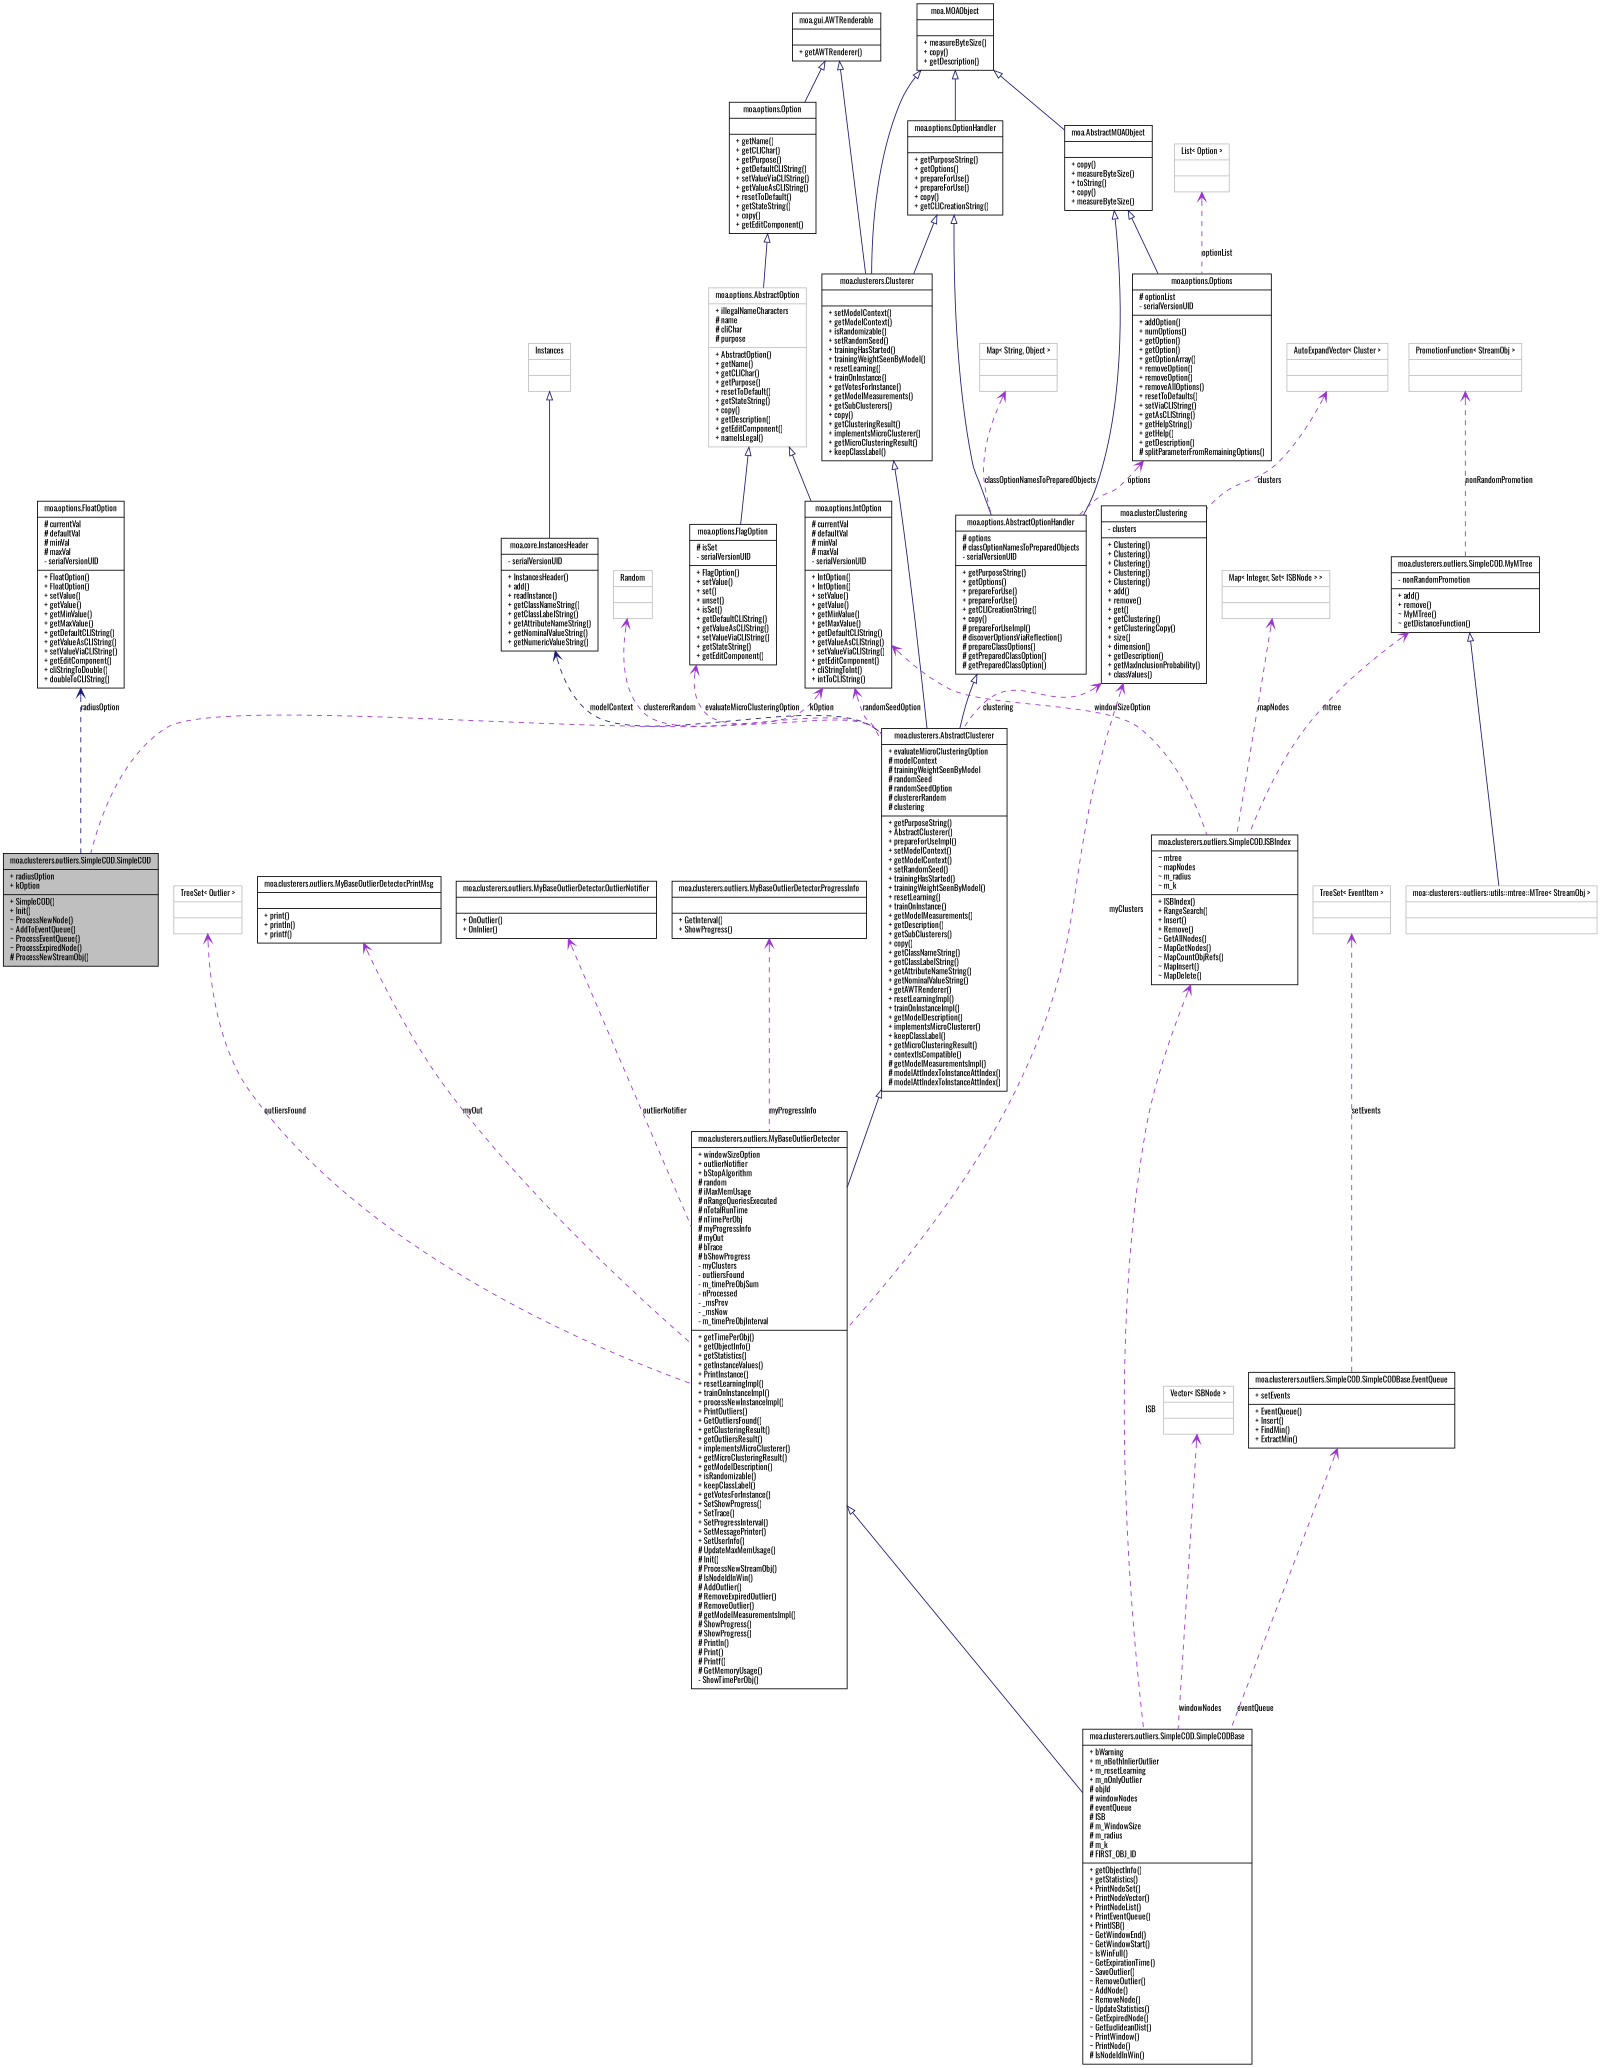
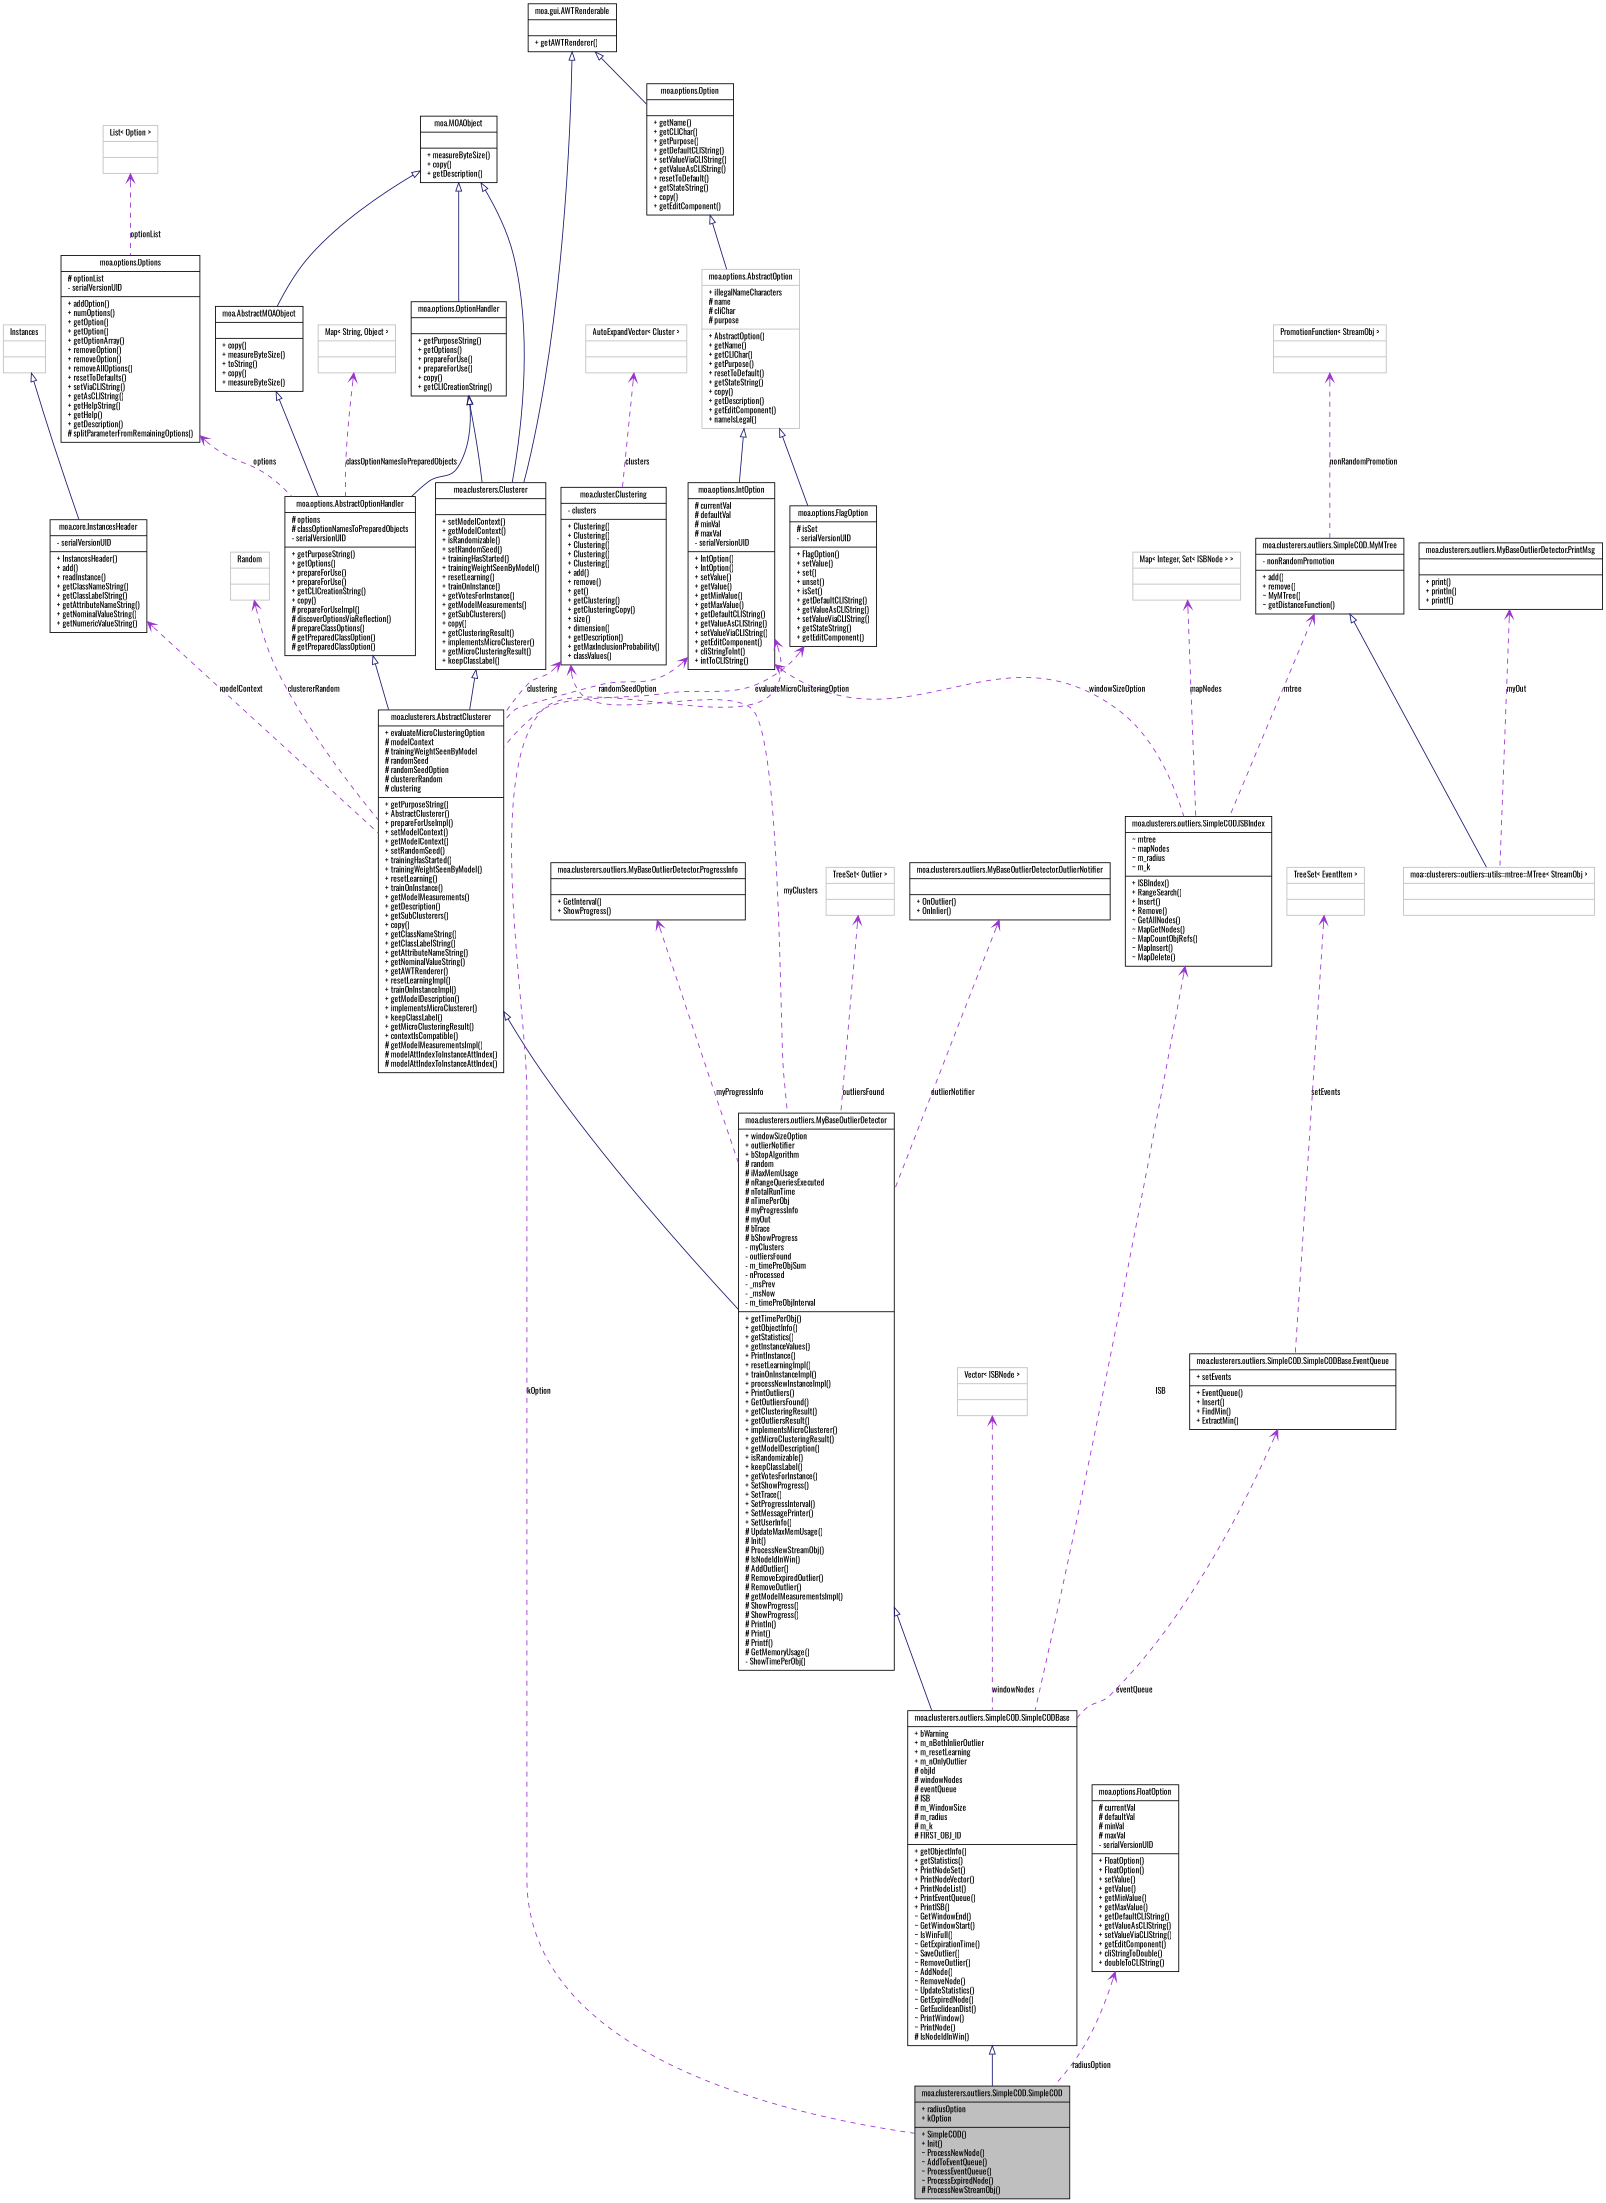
(1145, 246) -> none
(705, 723) -> (266, 730)
(81, 775) -> (1089, 2036)
(508, 1164) -> (1505, 743)
none -> (992, 2070)
